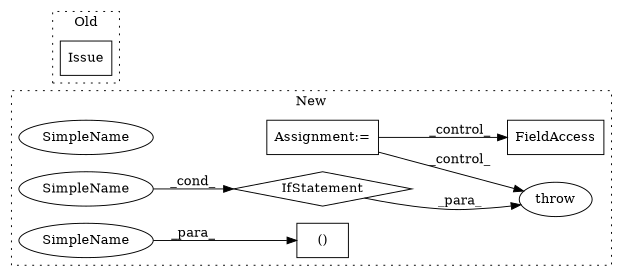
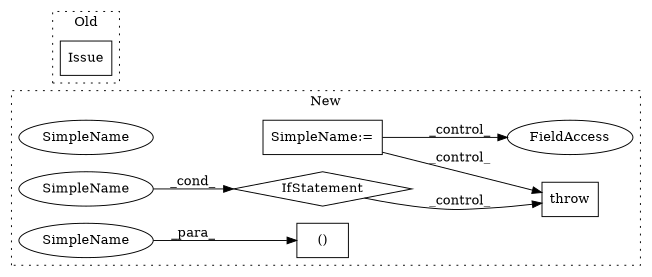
(323, 137) -> (323, 137)
(556, 137) -> (570, 137)
(556, 199) -> (570, 199)
(460, 201) -> (460, 201)
